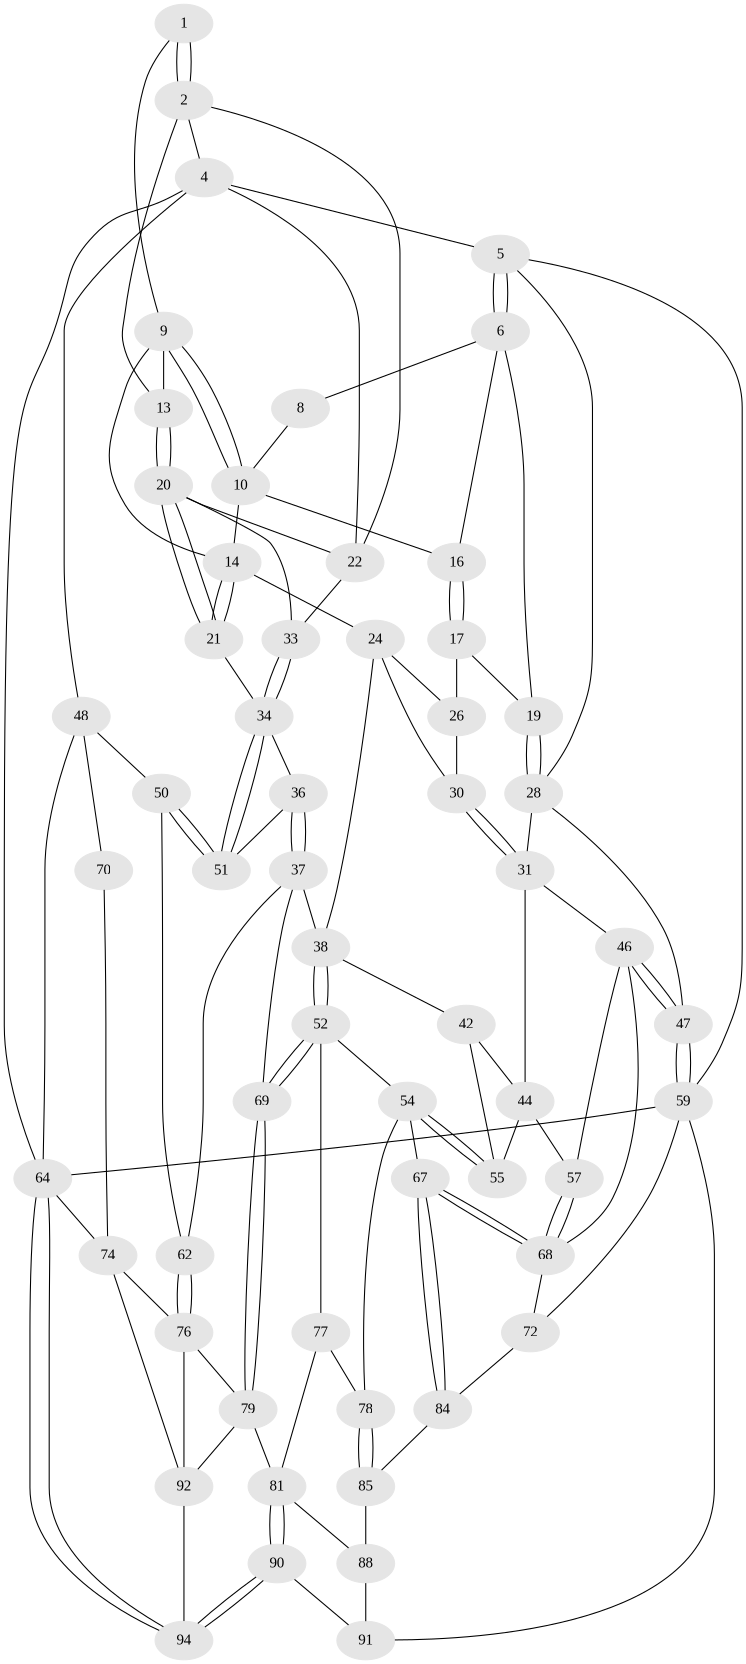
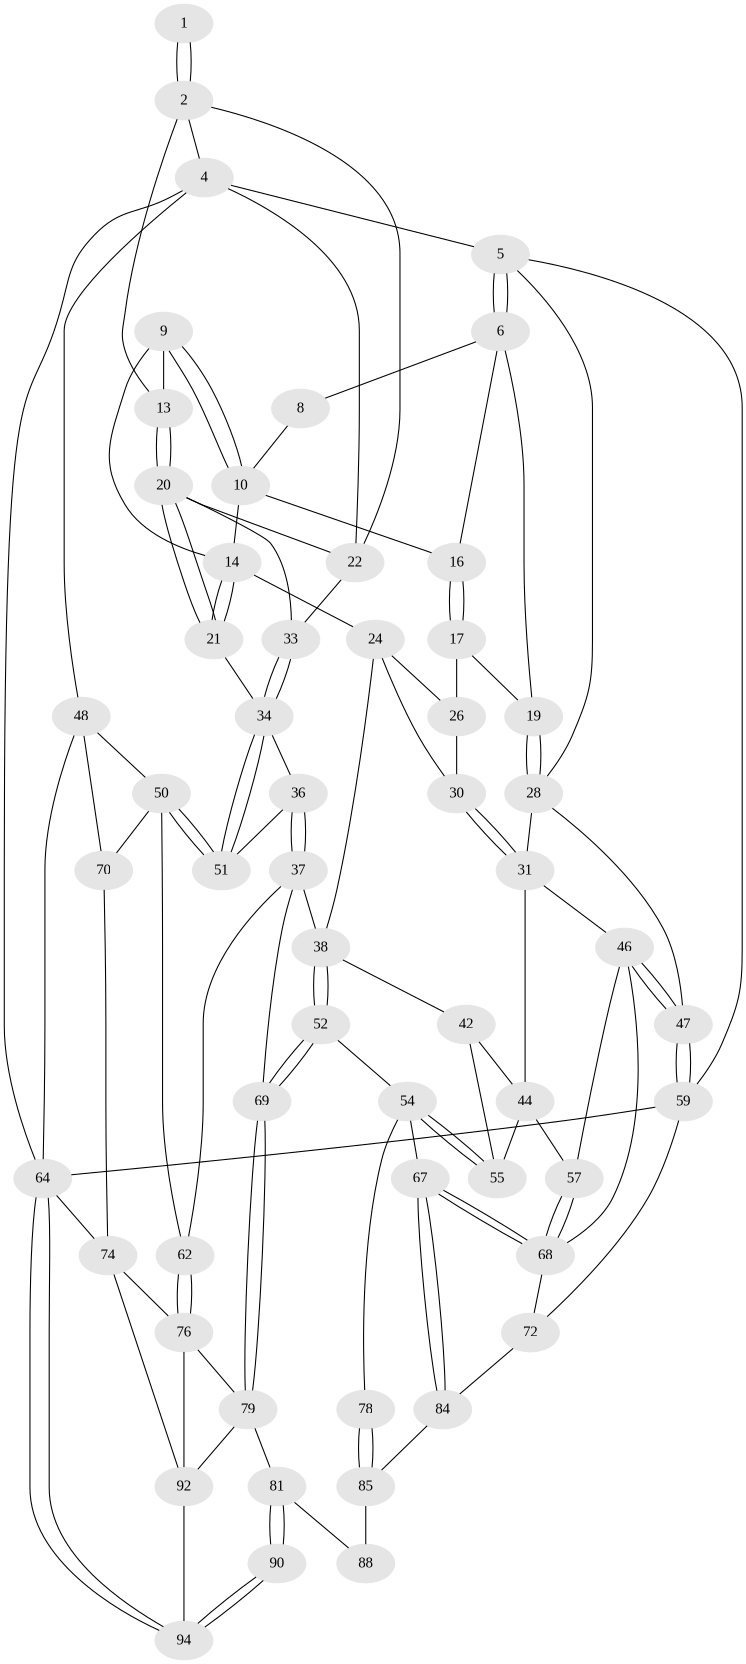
(135, 174) -> none
none -> (133, 832)
(321, 1333) -> none
(366, 1641) -> none
